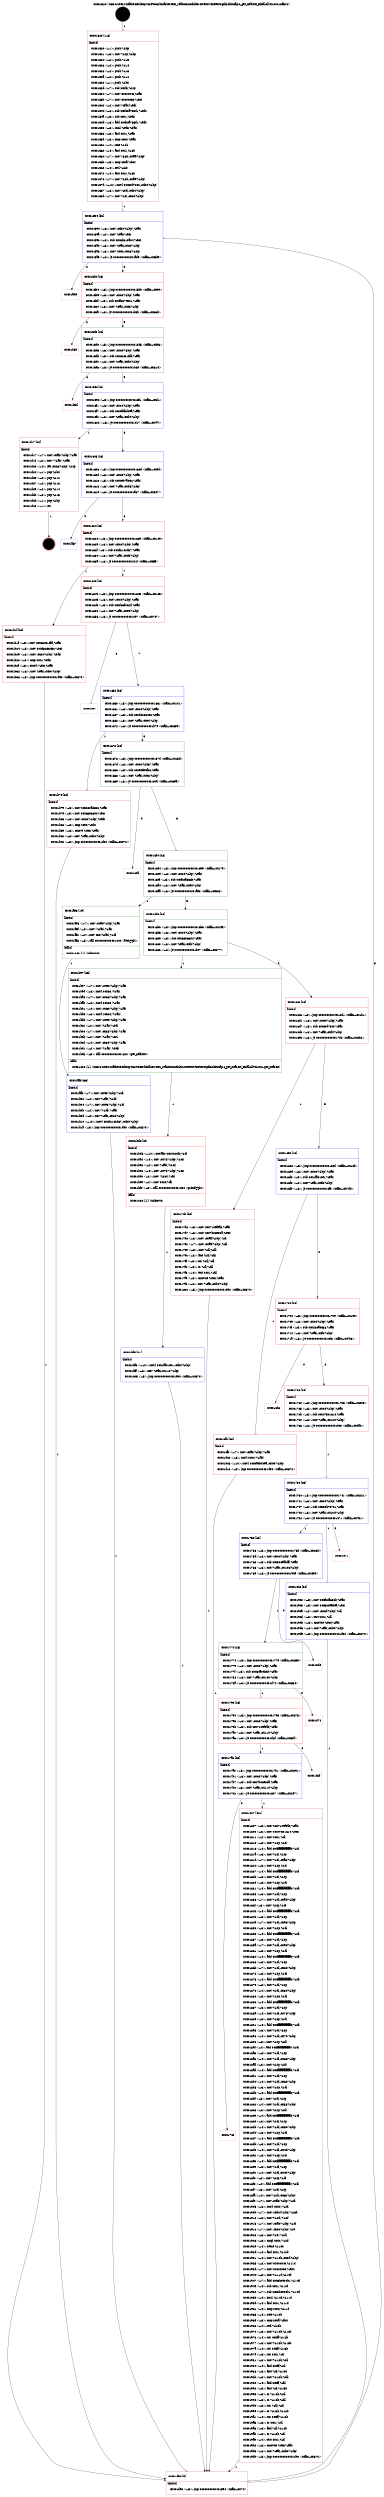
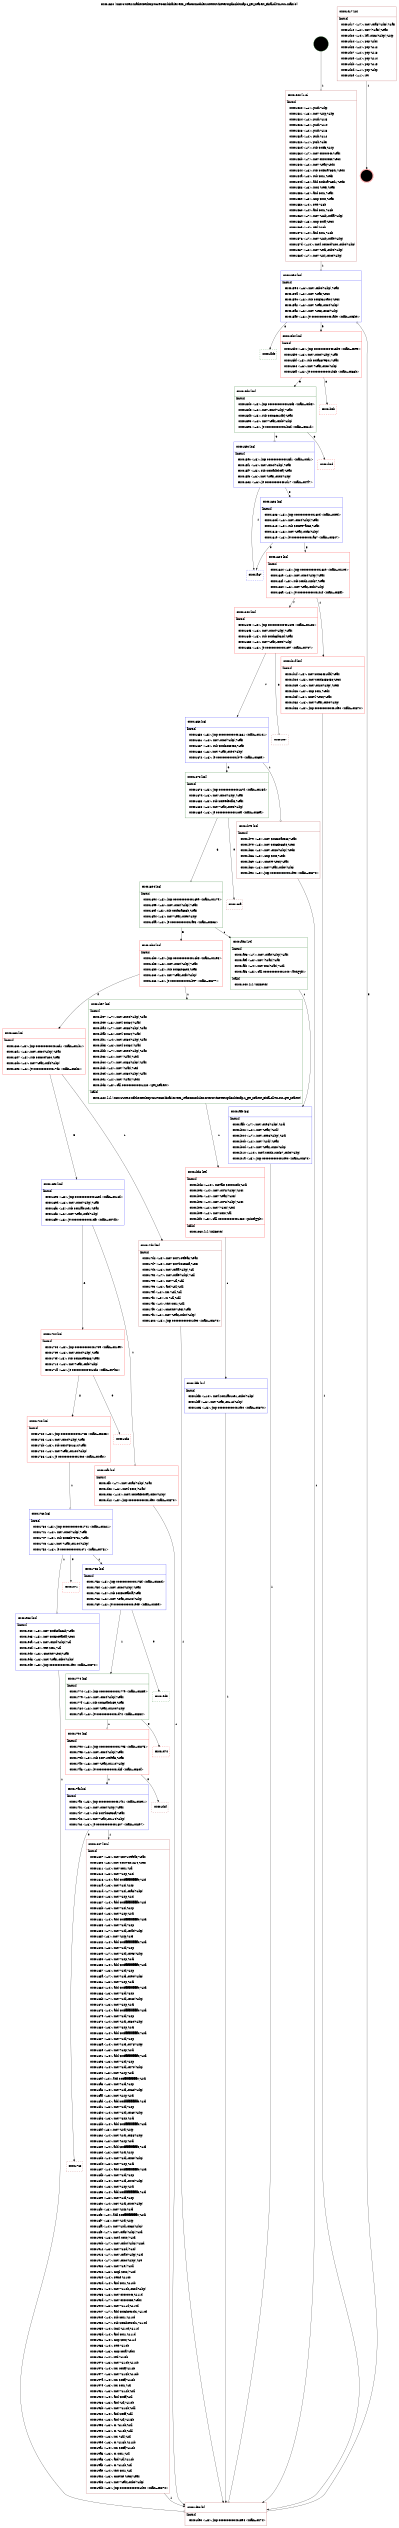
(85, 433) -> (252, 527)
(185, 933) -> (181, 964)
